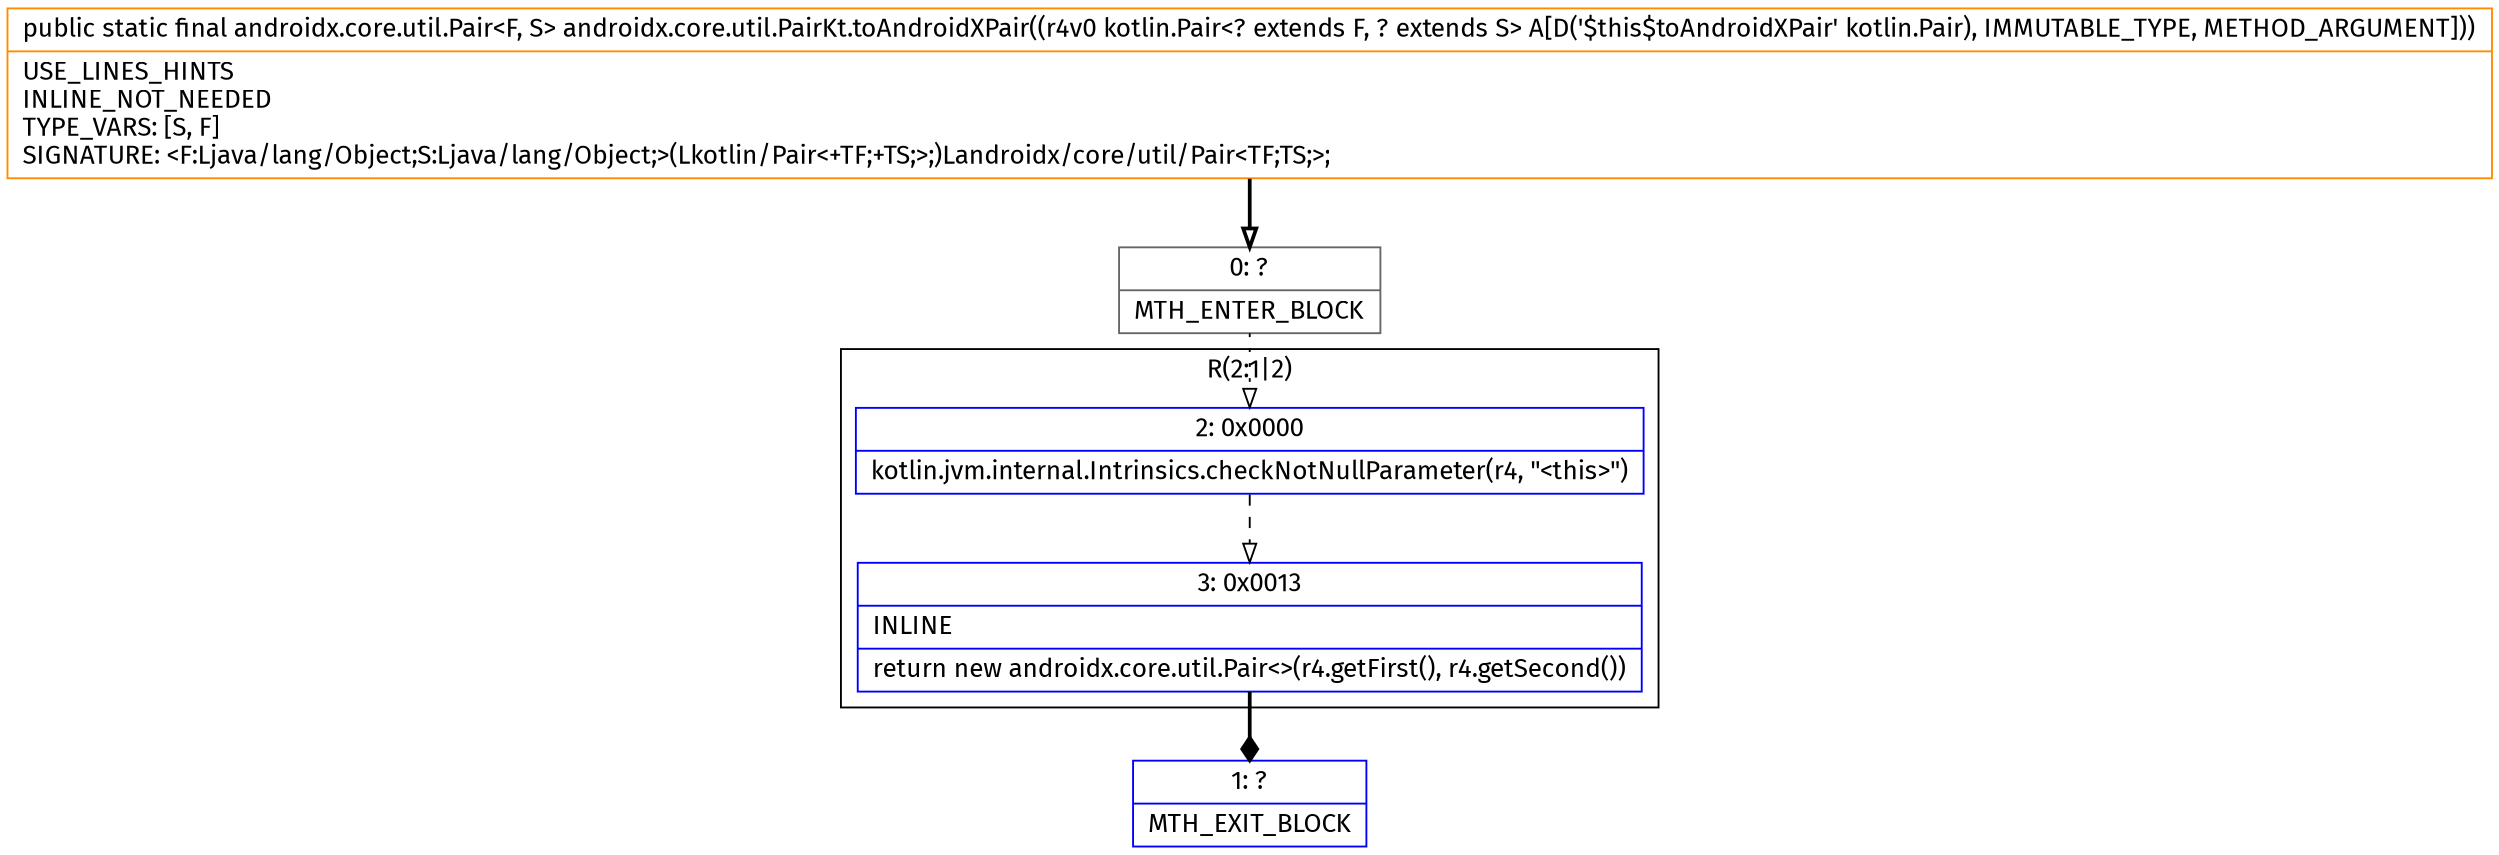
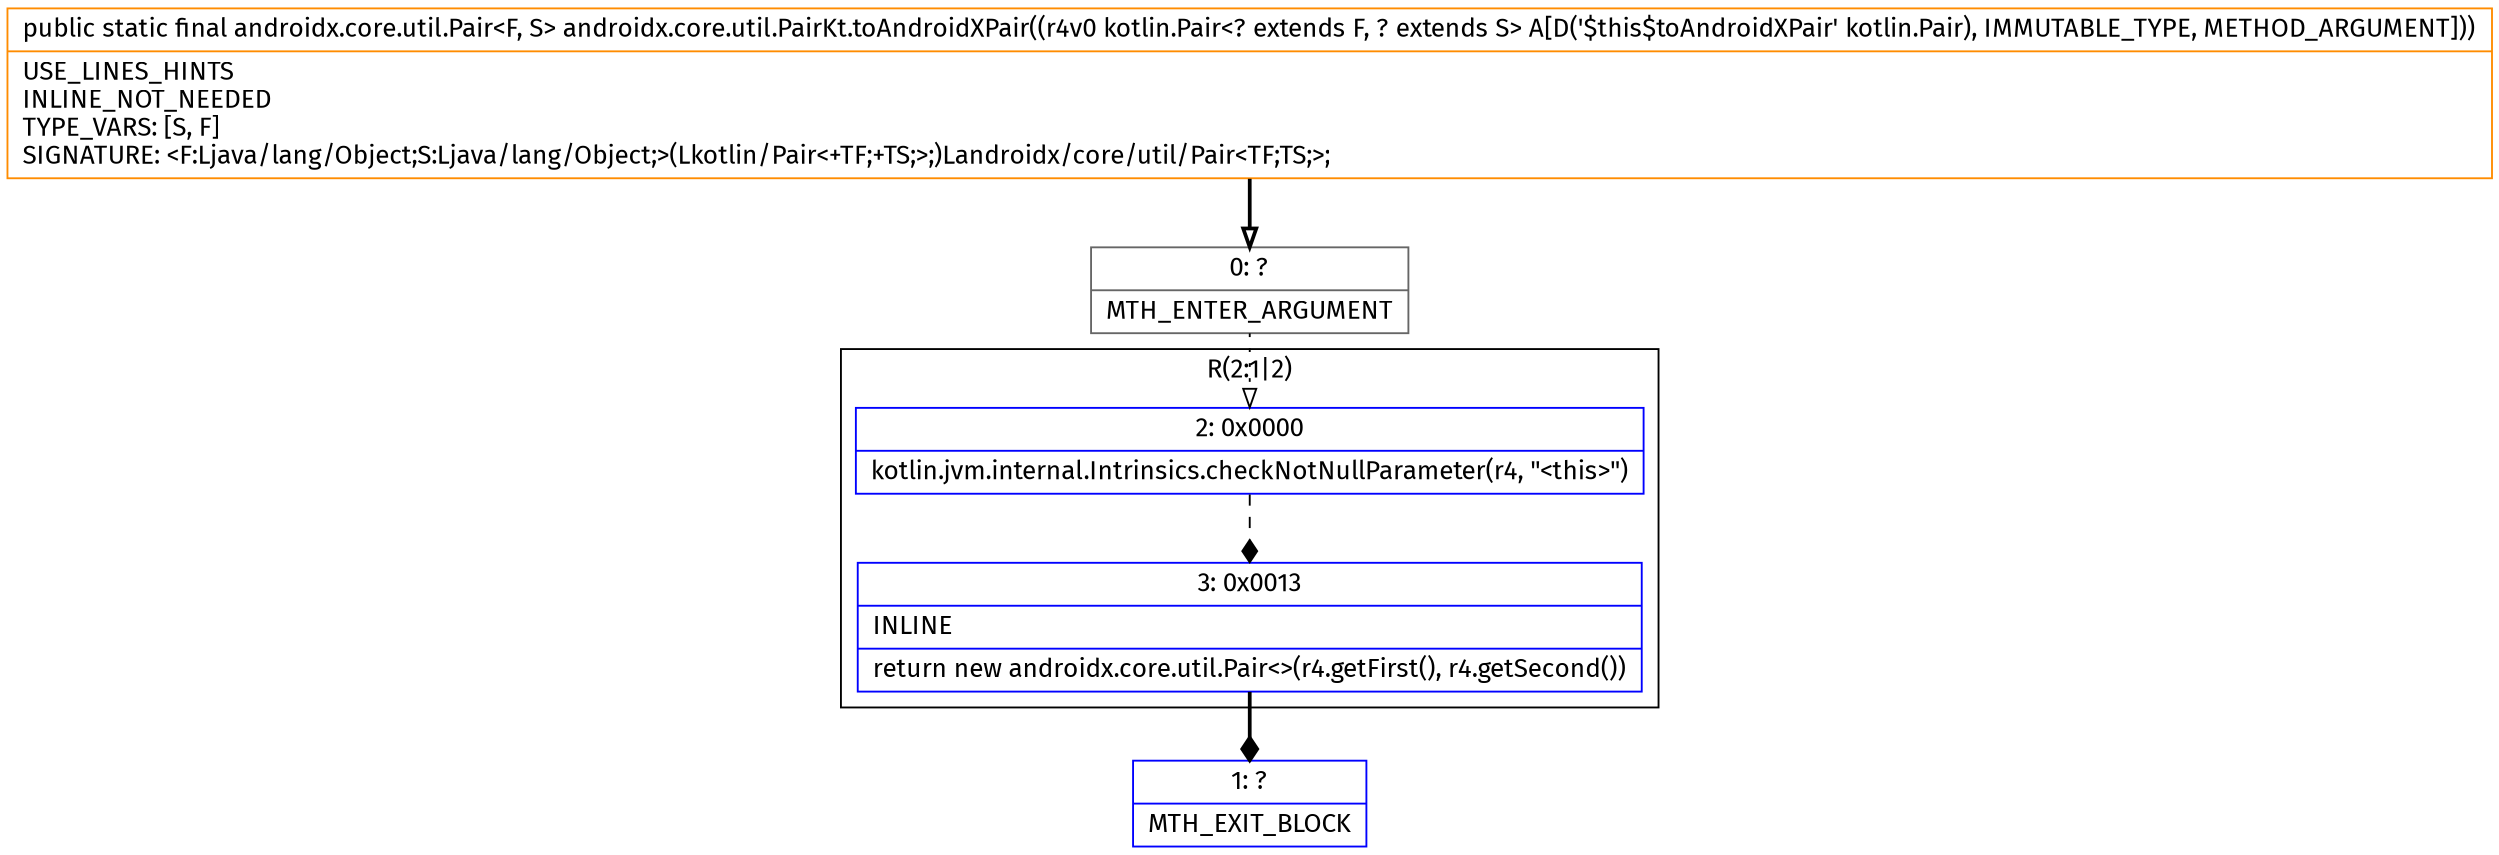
(1250, 311) -> (1250, 311)
(1250, 519) -> (1250, 517)
